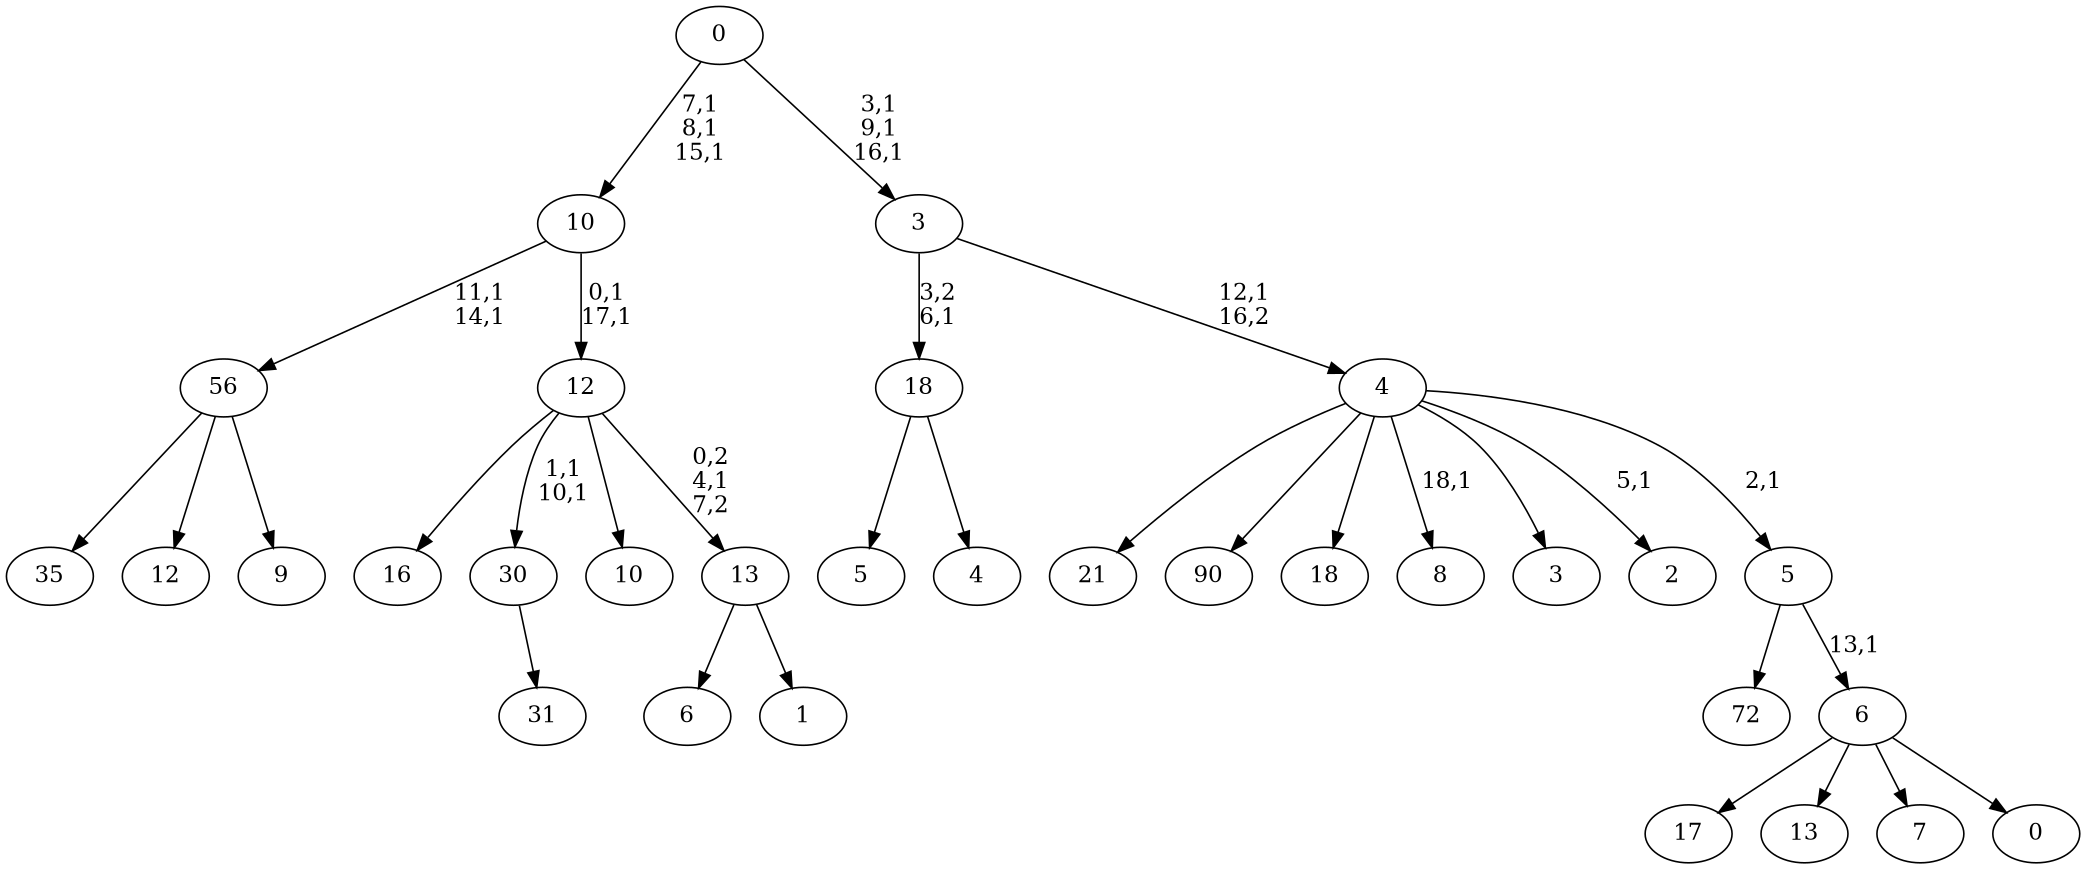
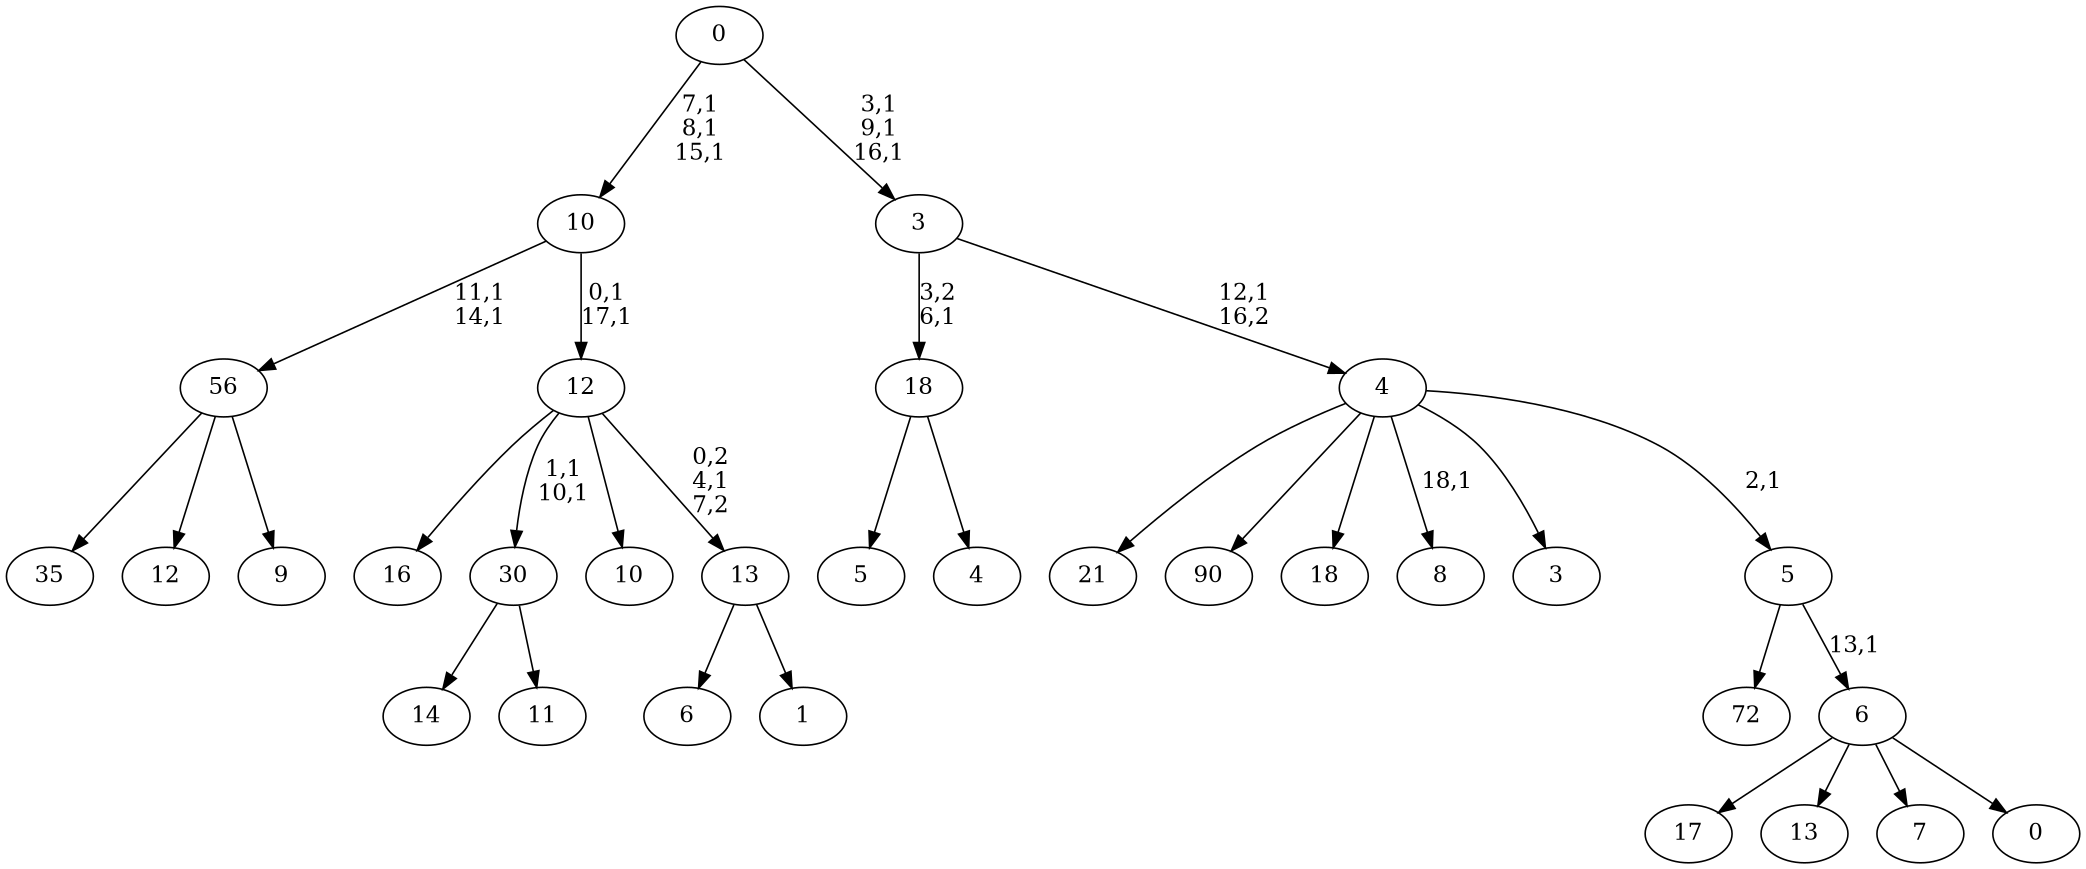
(1673, 576) -> none
none -> (427, 716)
(542, 716) -> (542, 716)
